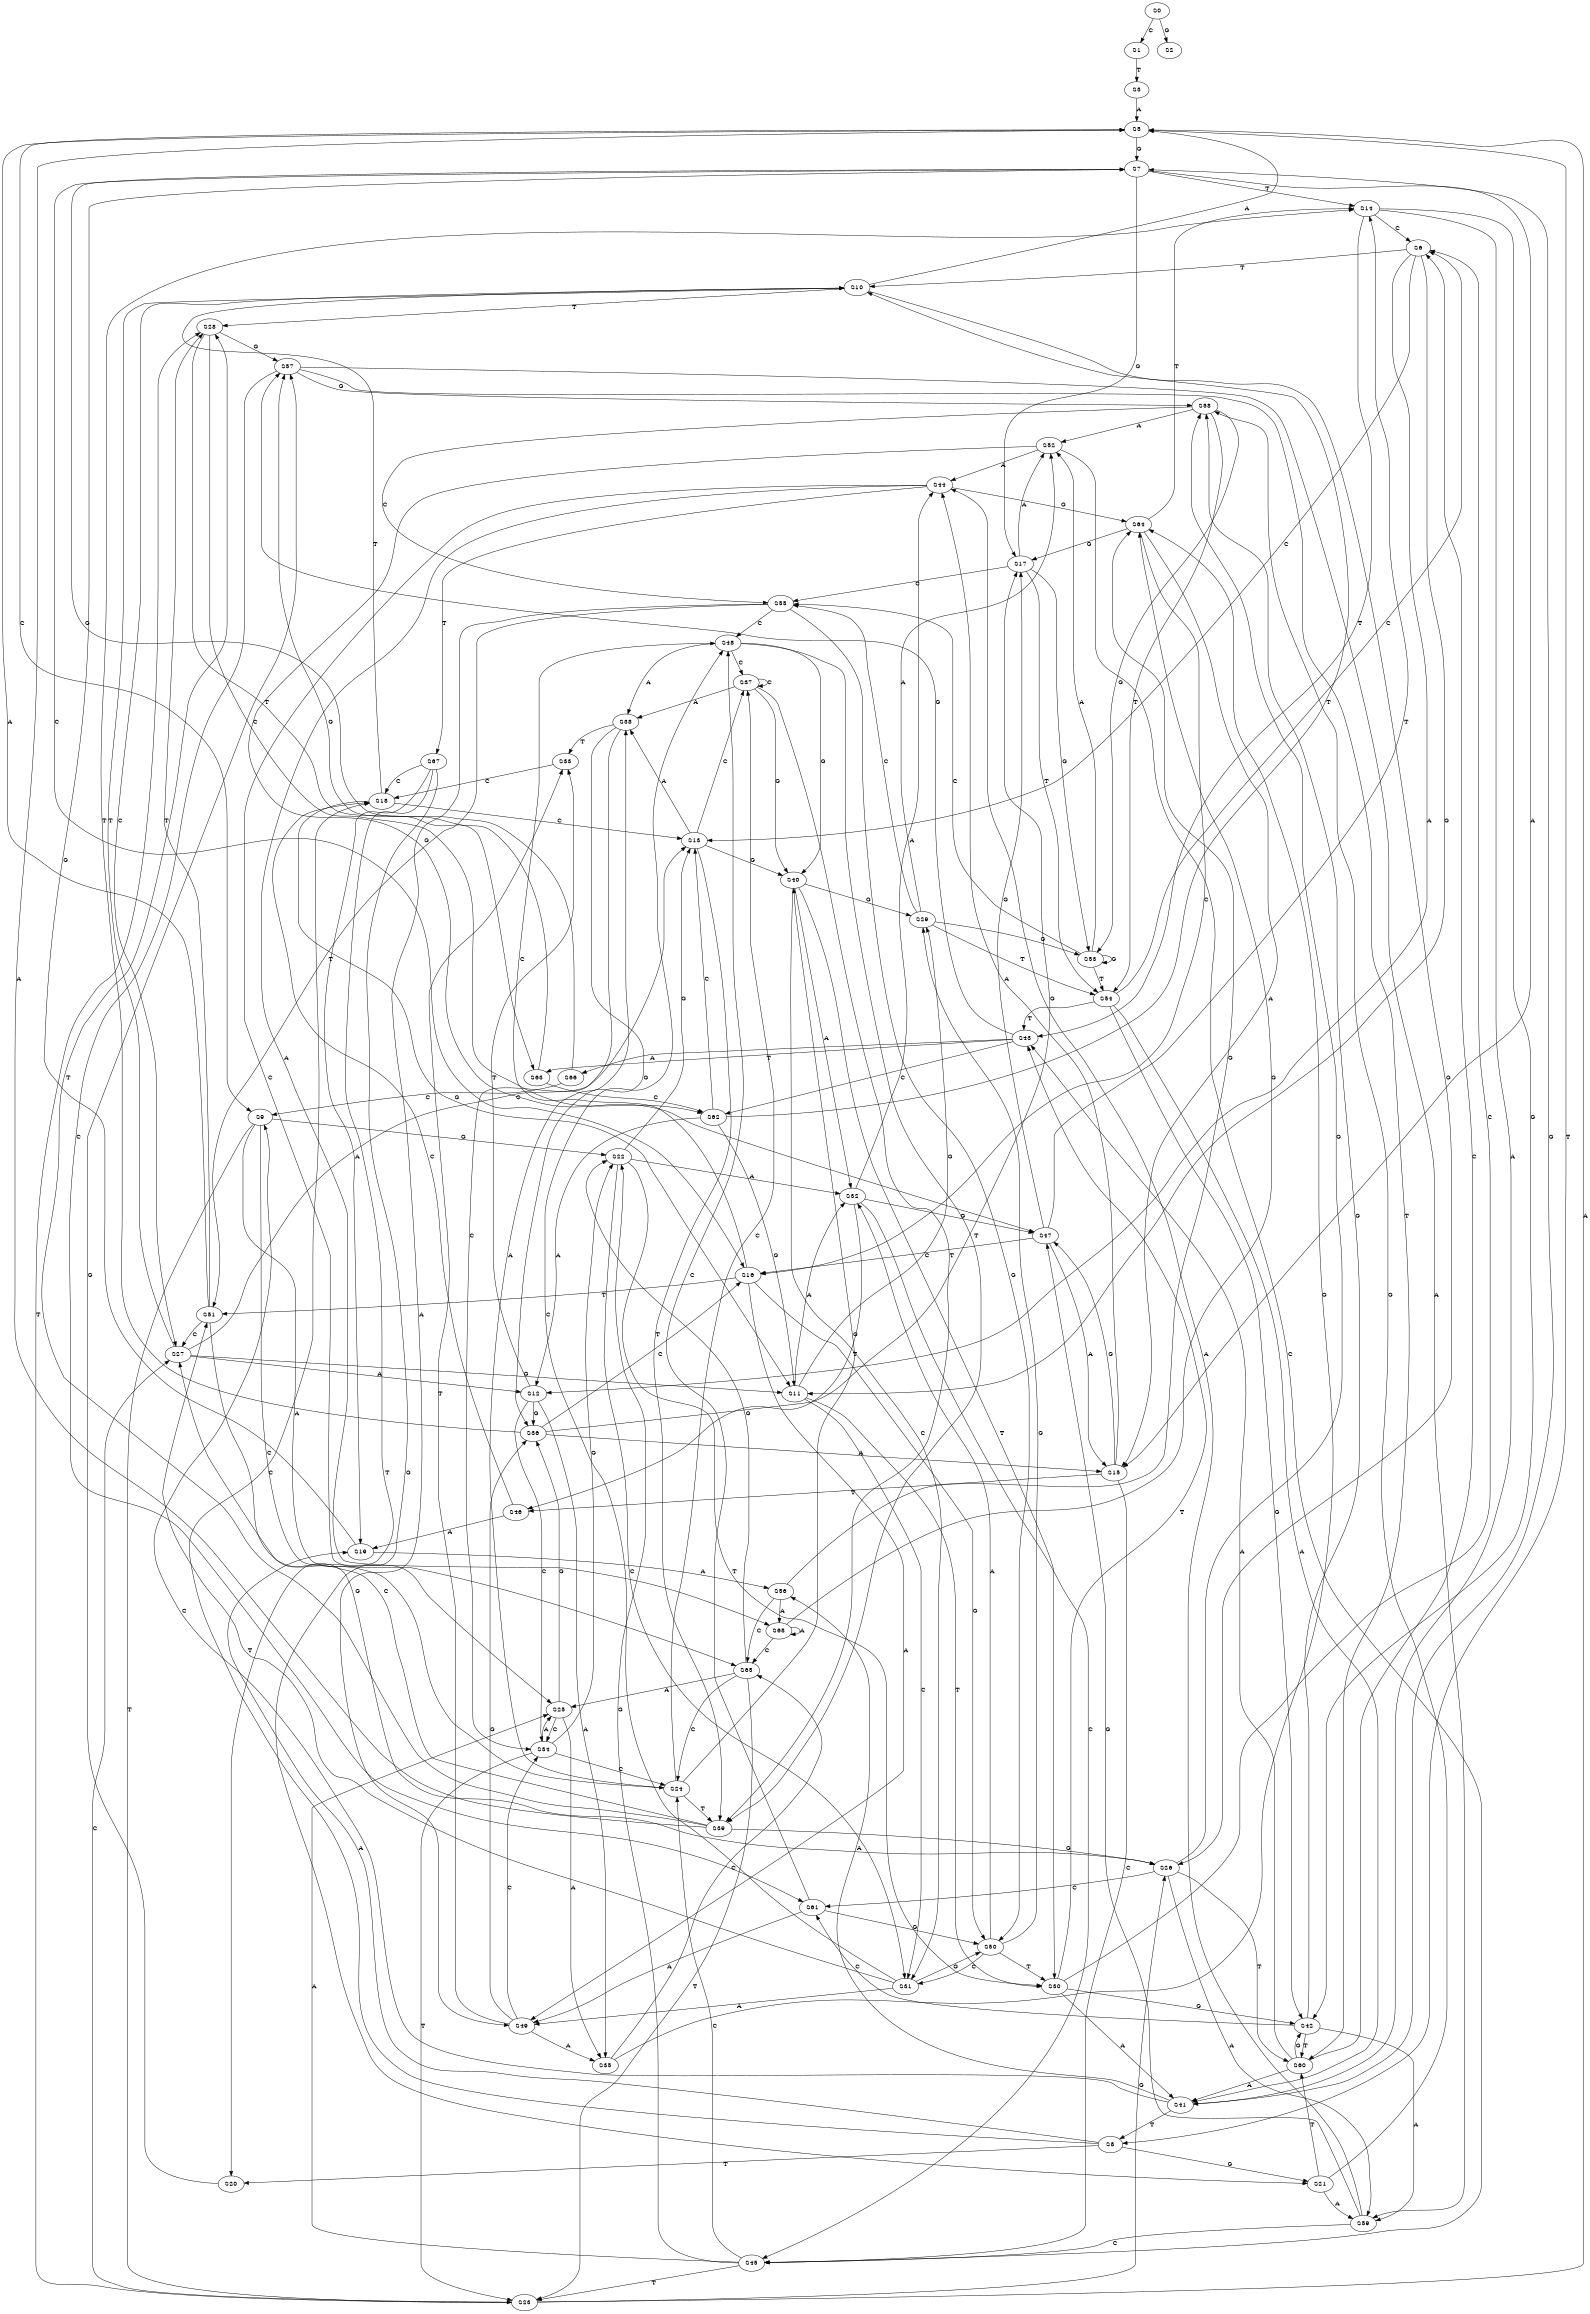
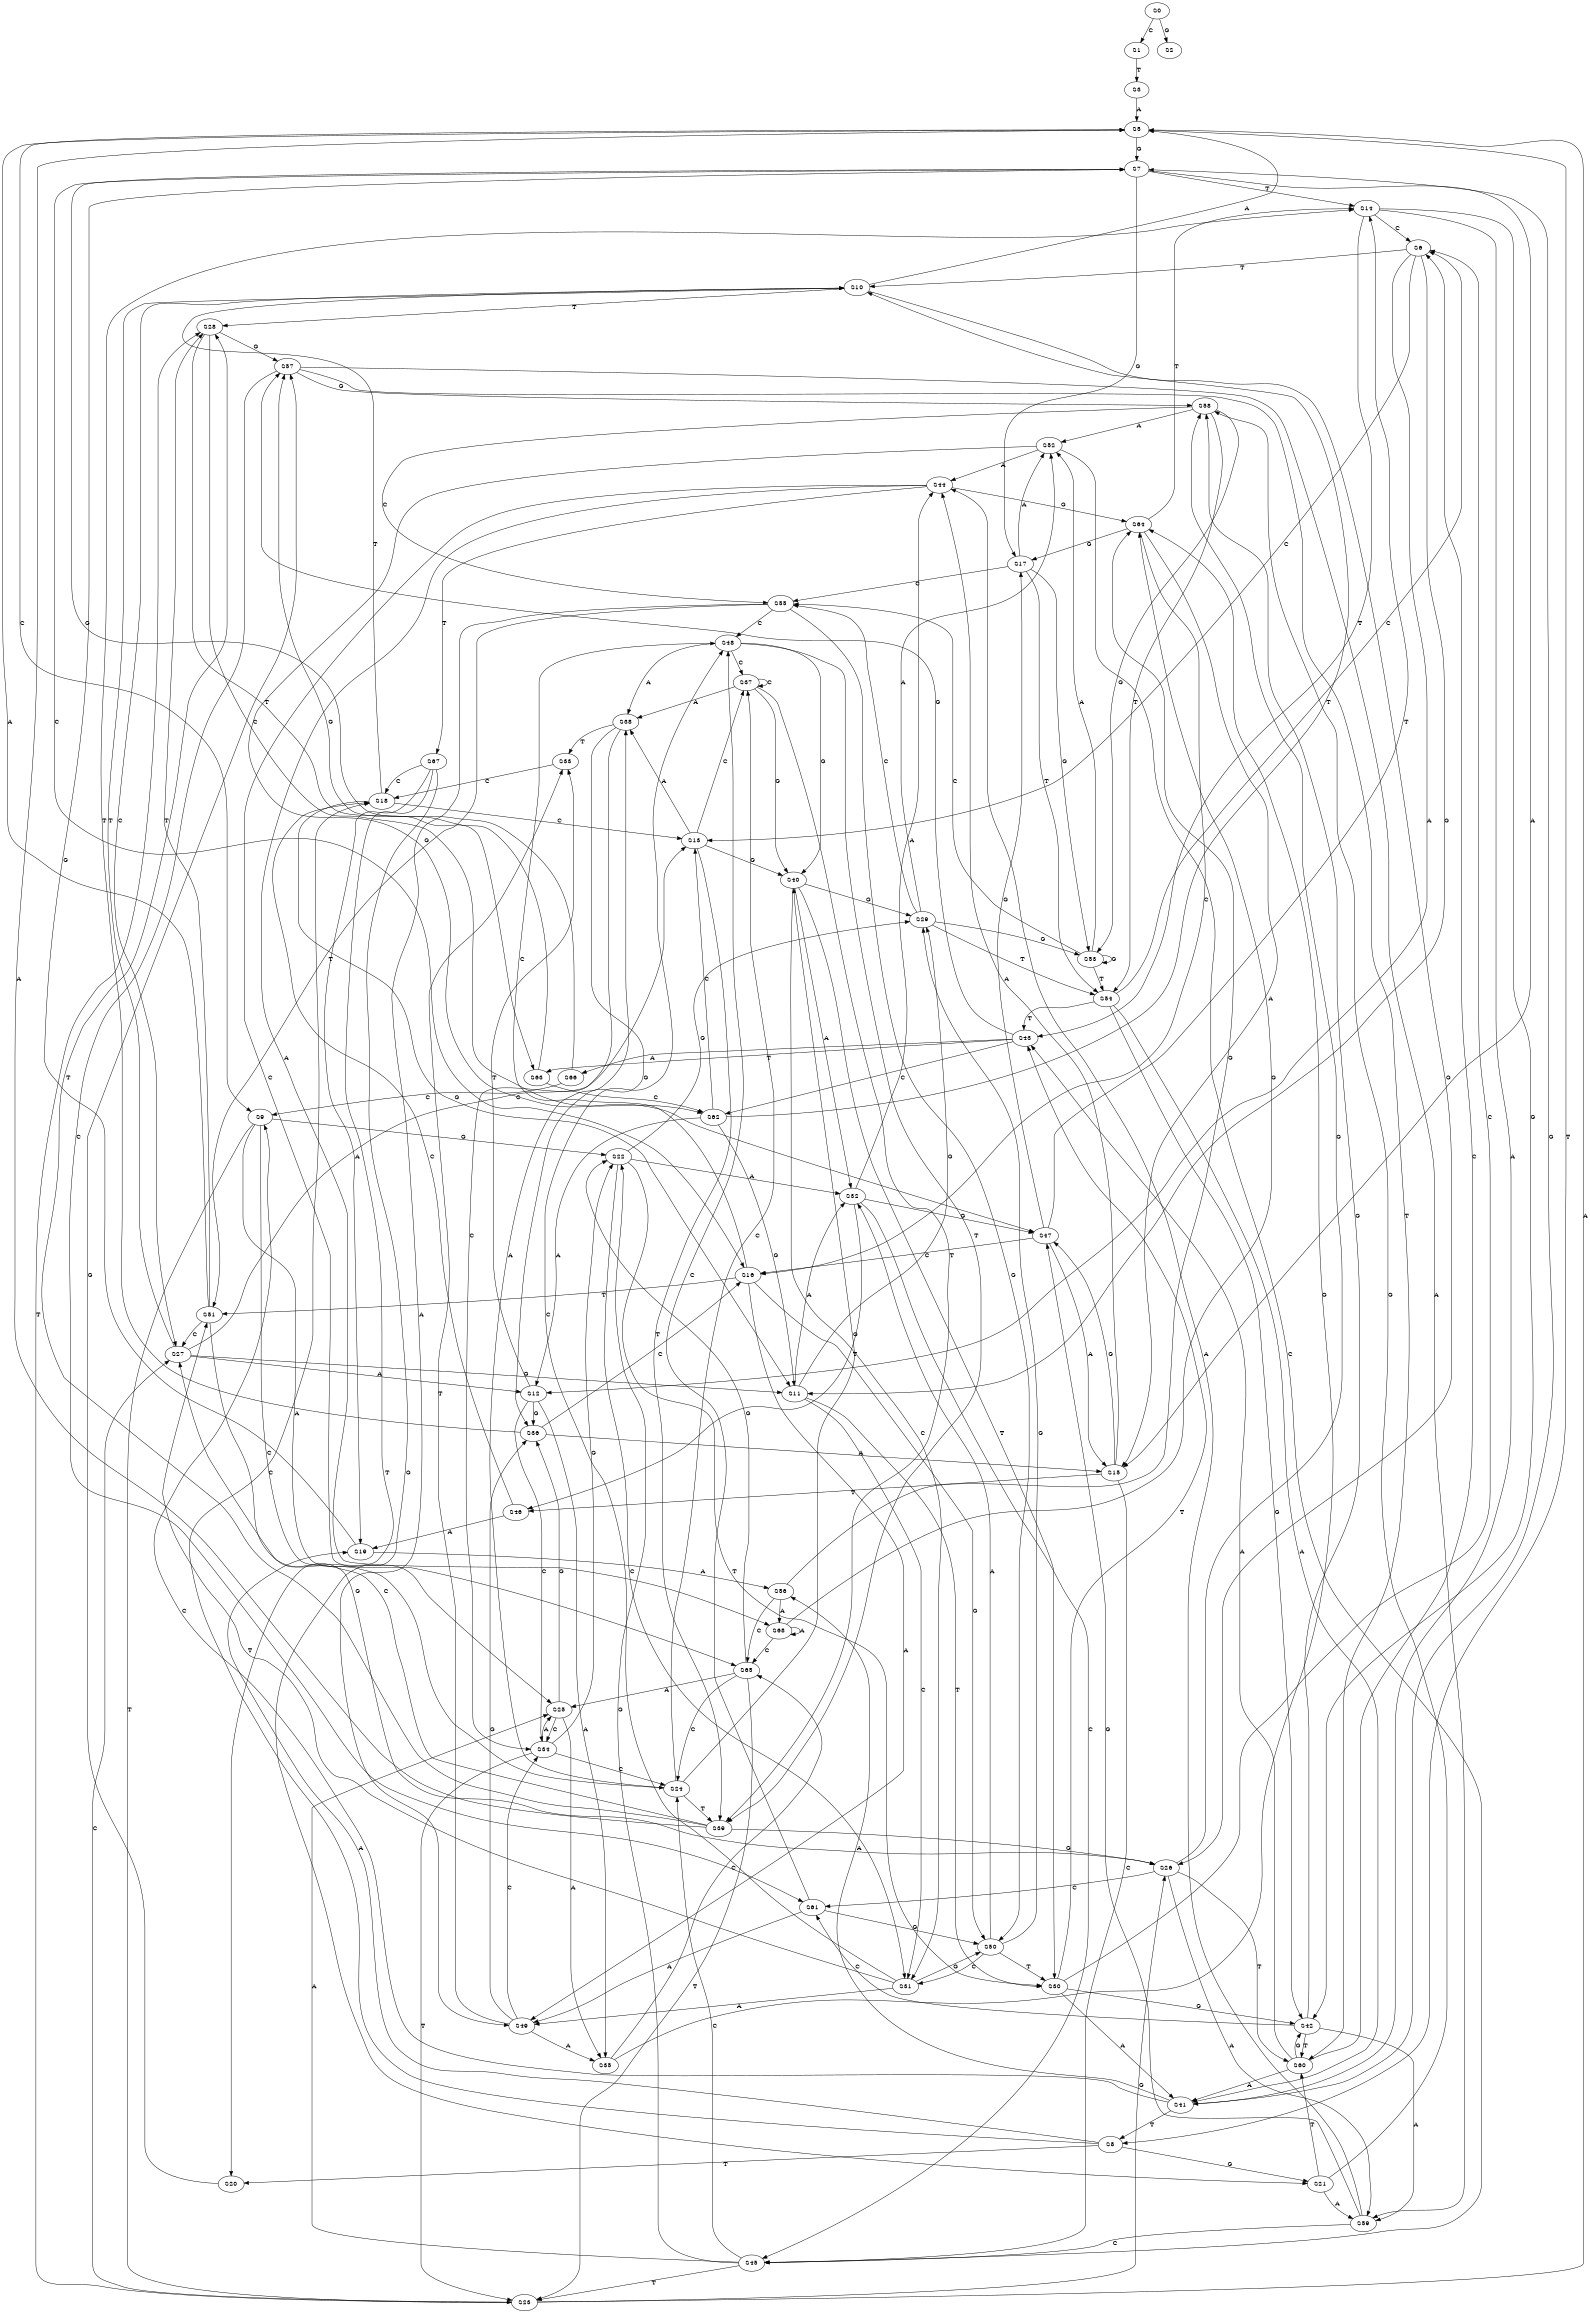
(681, 1011) -> (701, 985)
(1011, 1150) -> none
